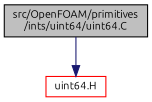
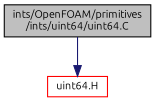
(76, 21) -> (78, 21)
